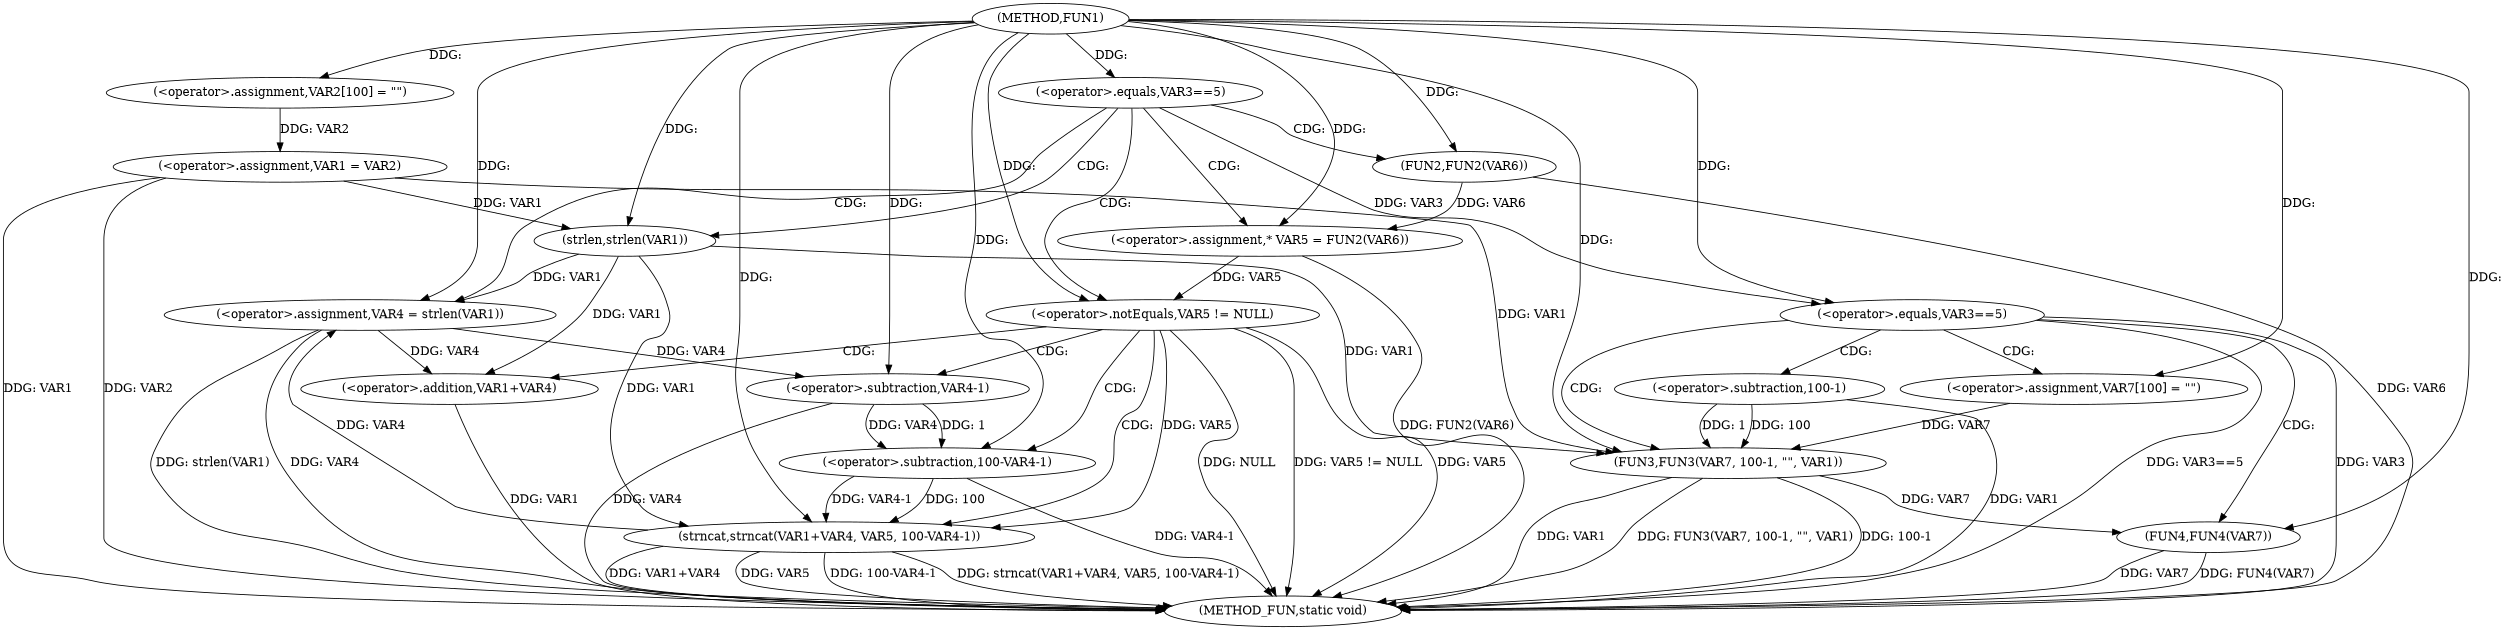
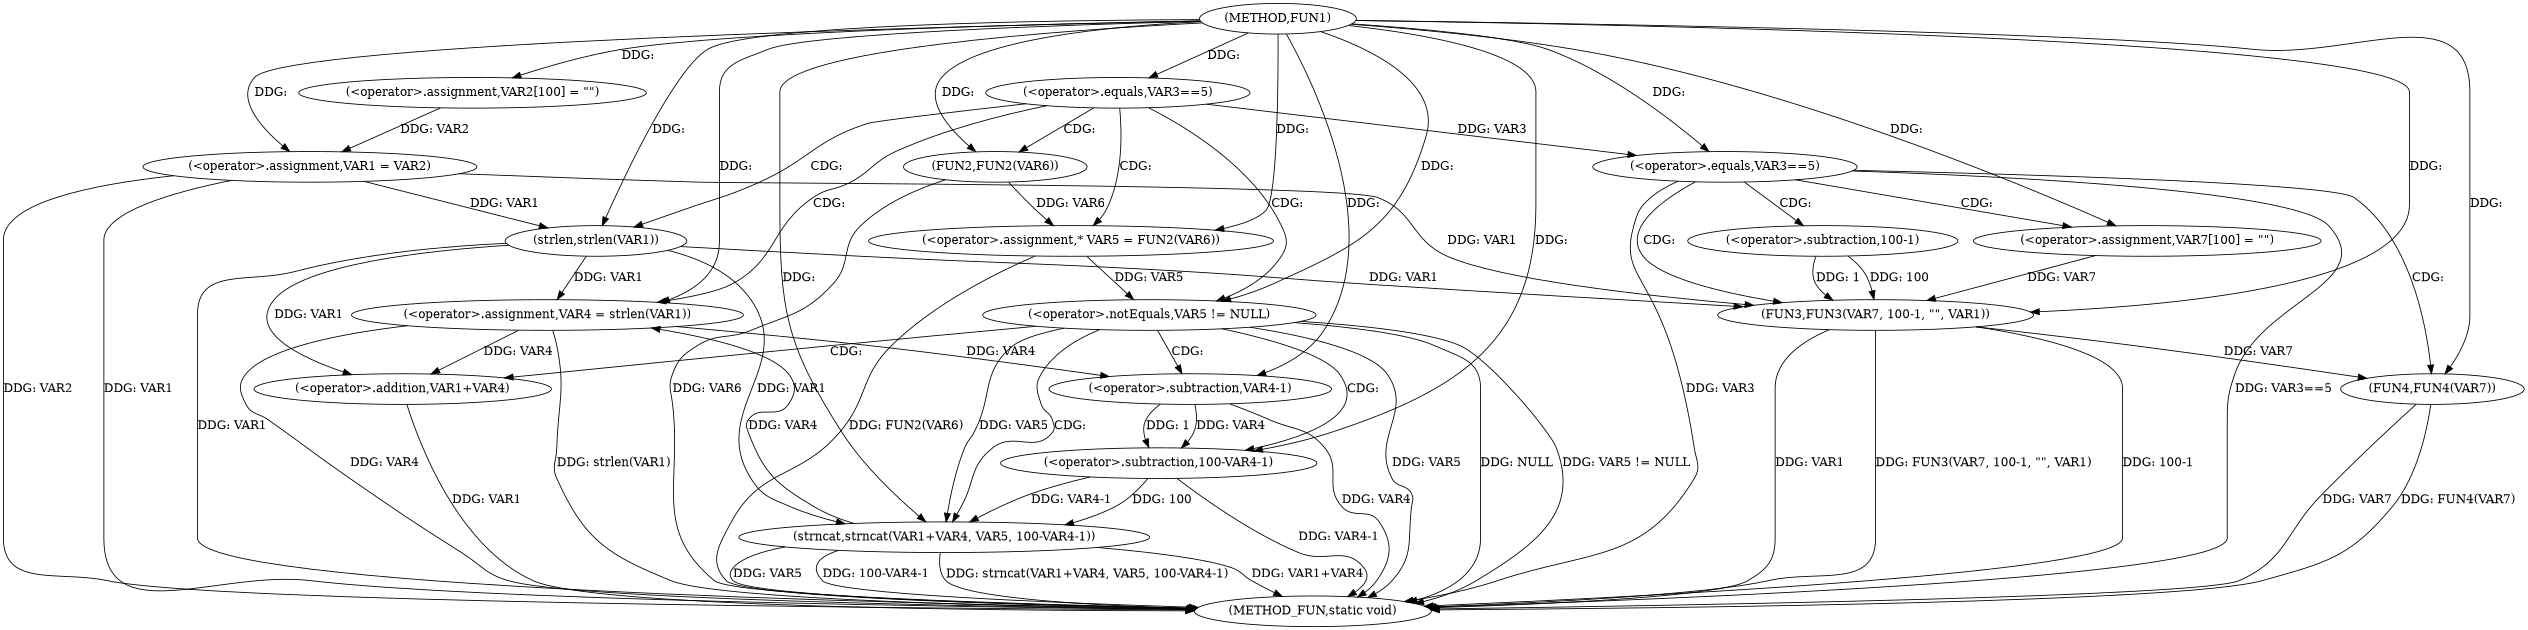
none -> (685, 37)
(1821, 578) -> (412, 579)
